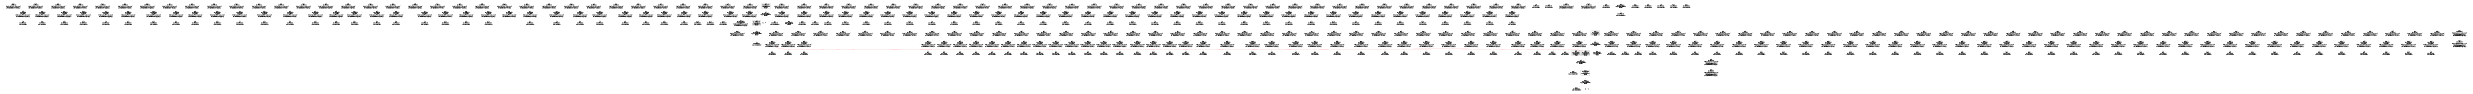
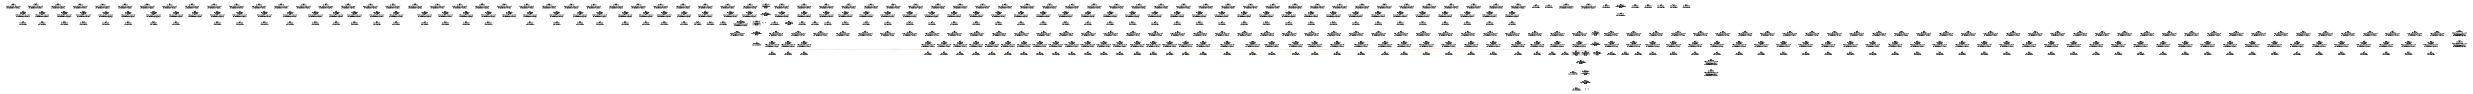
(195, 23) -> none
